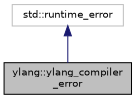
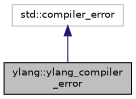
(68, 15) -> (68, 15)
